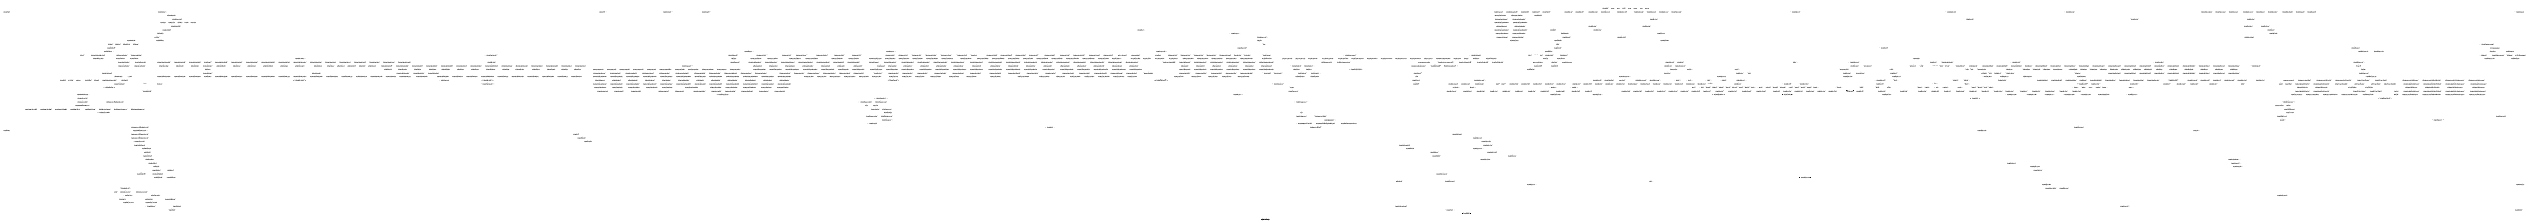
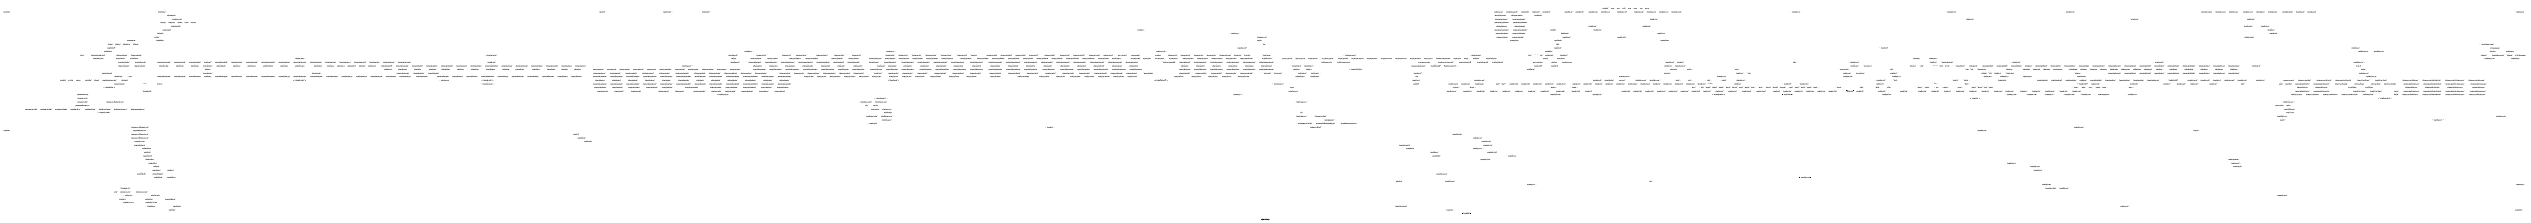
none -> (1933, 59)
